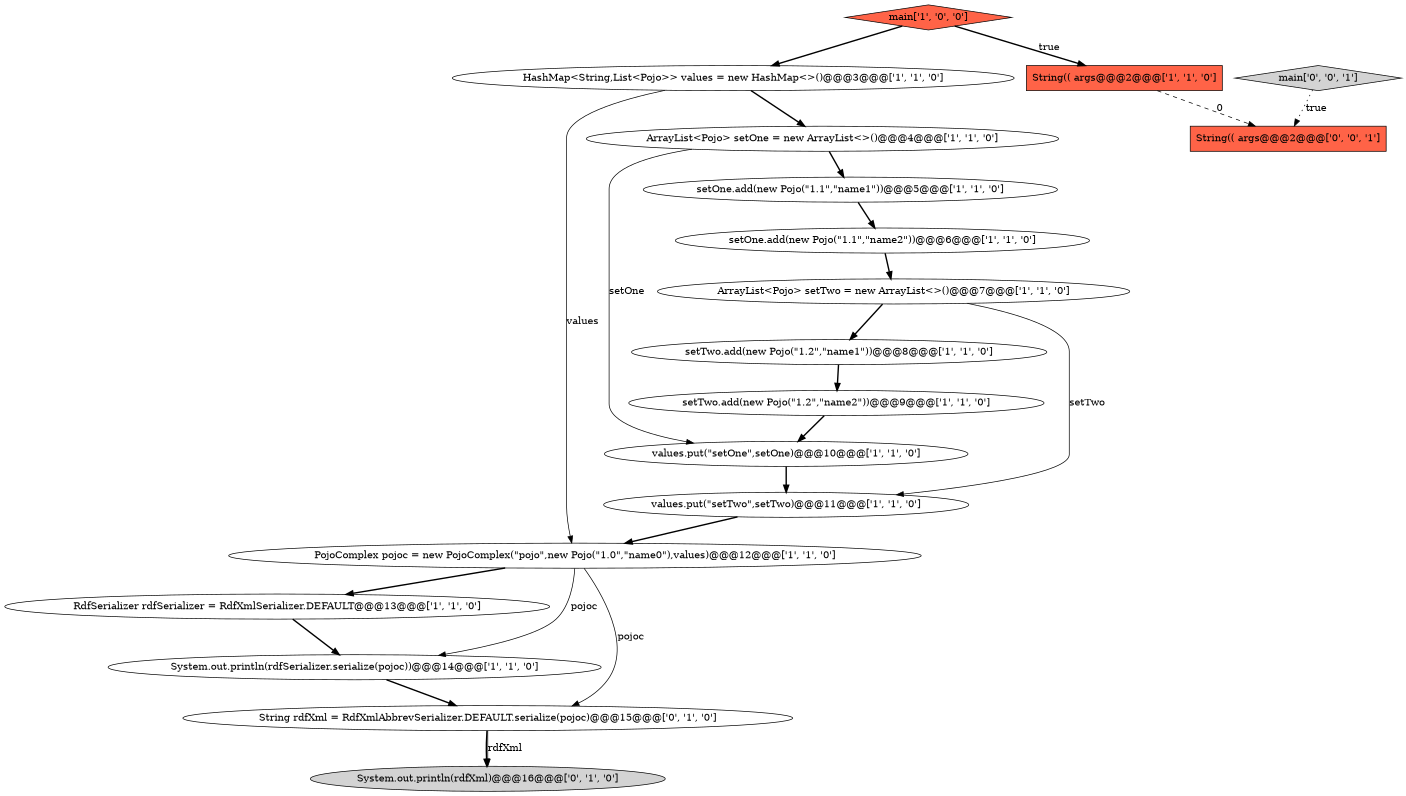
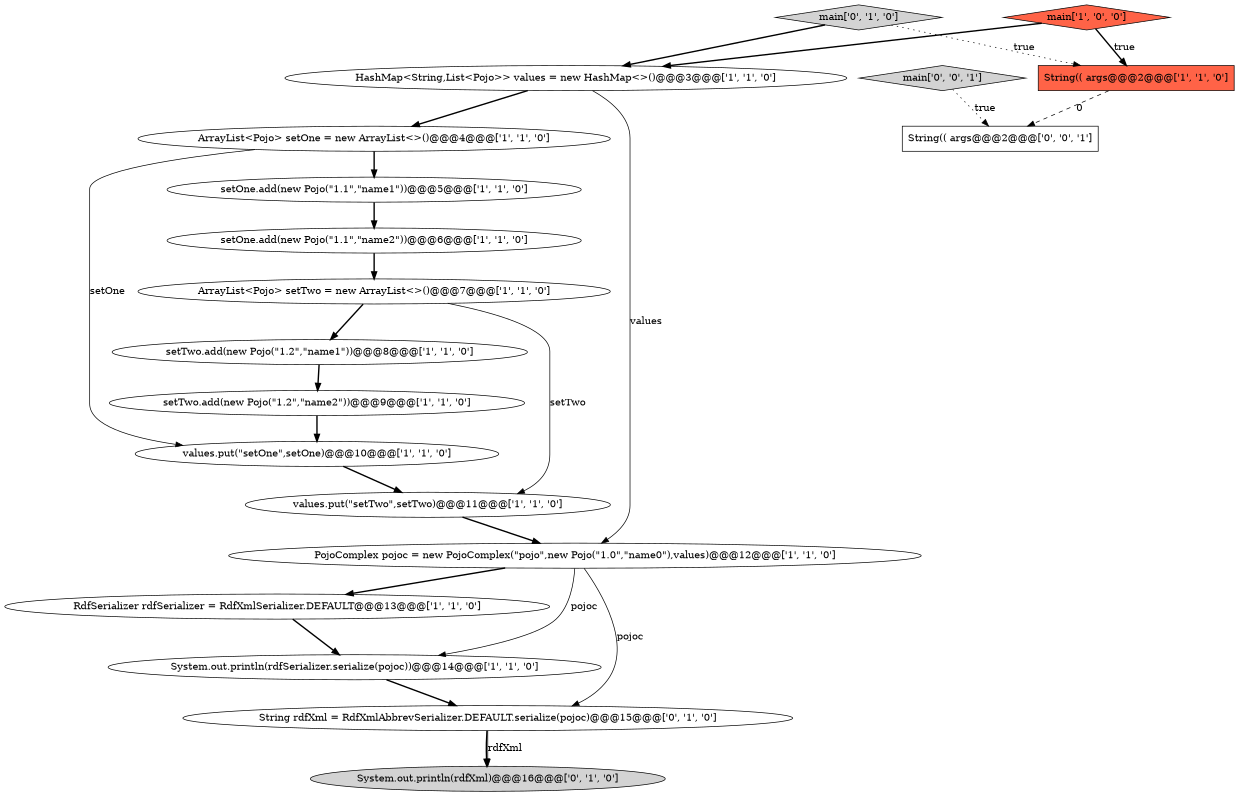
none -> (859, 17)
(1288, 139) -> (1000, 139)
